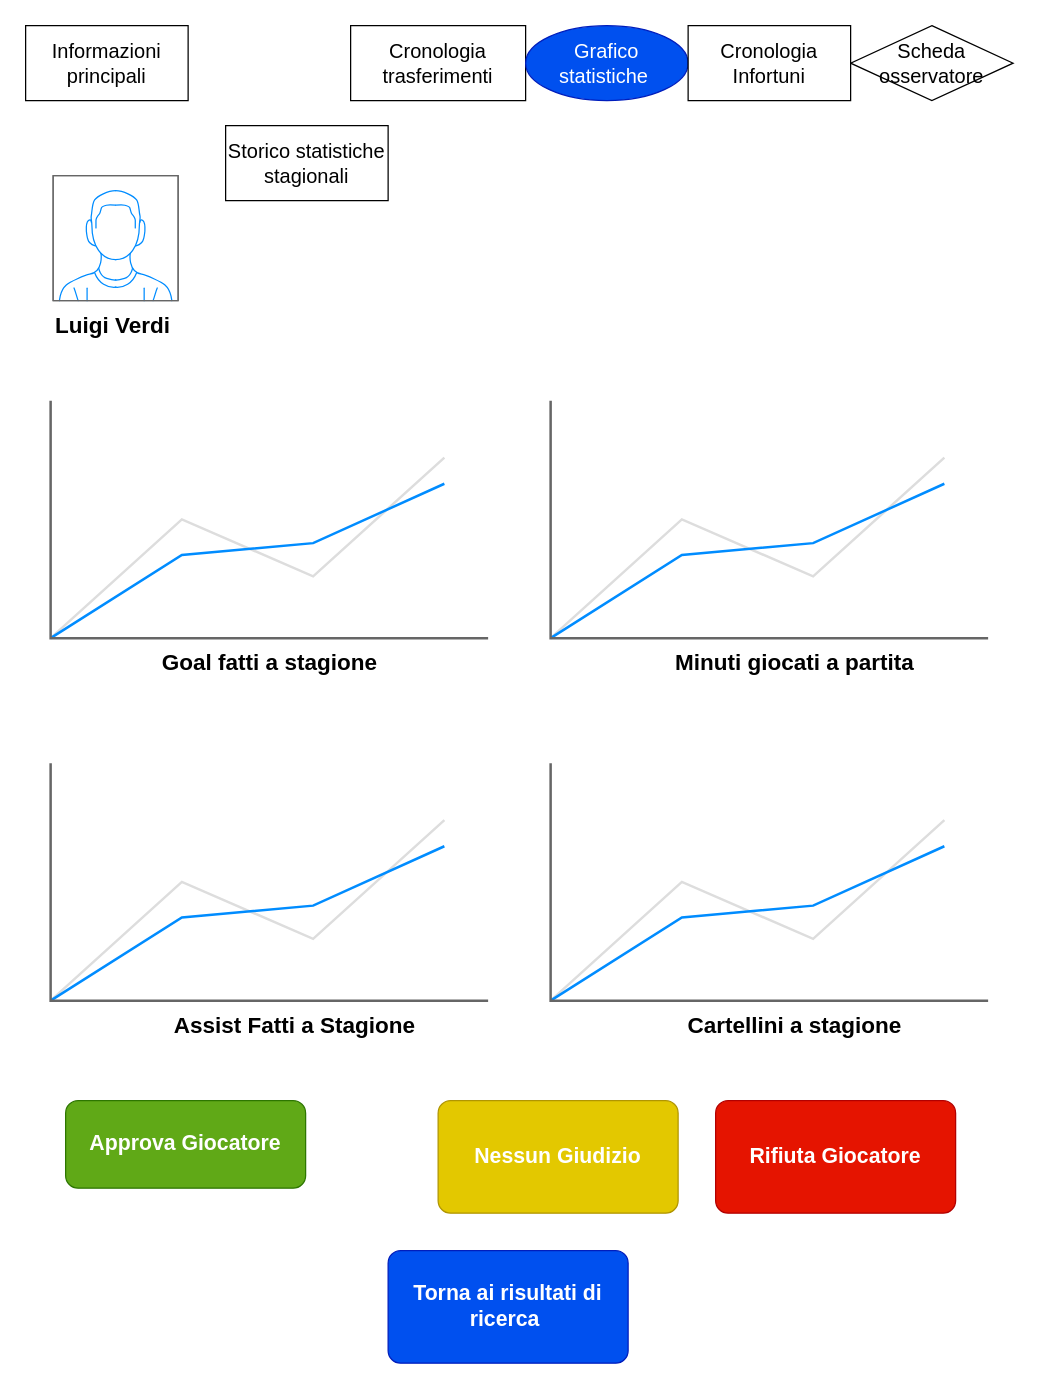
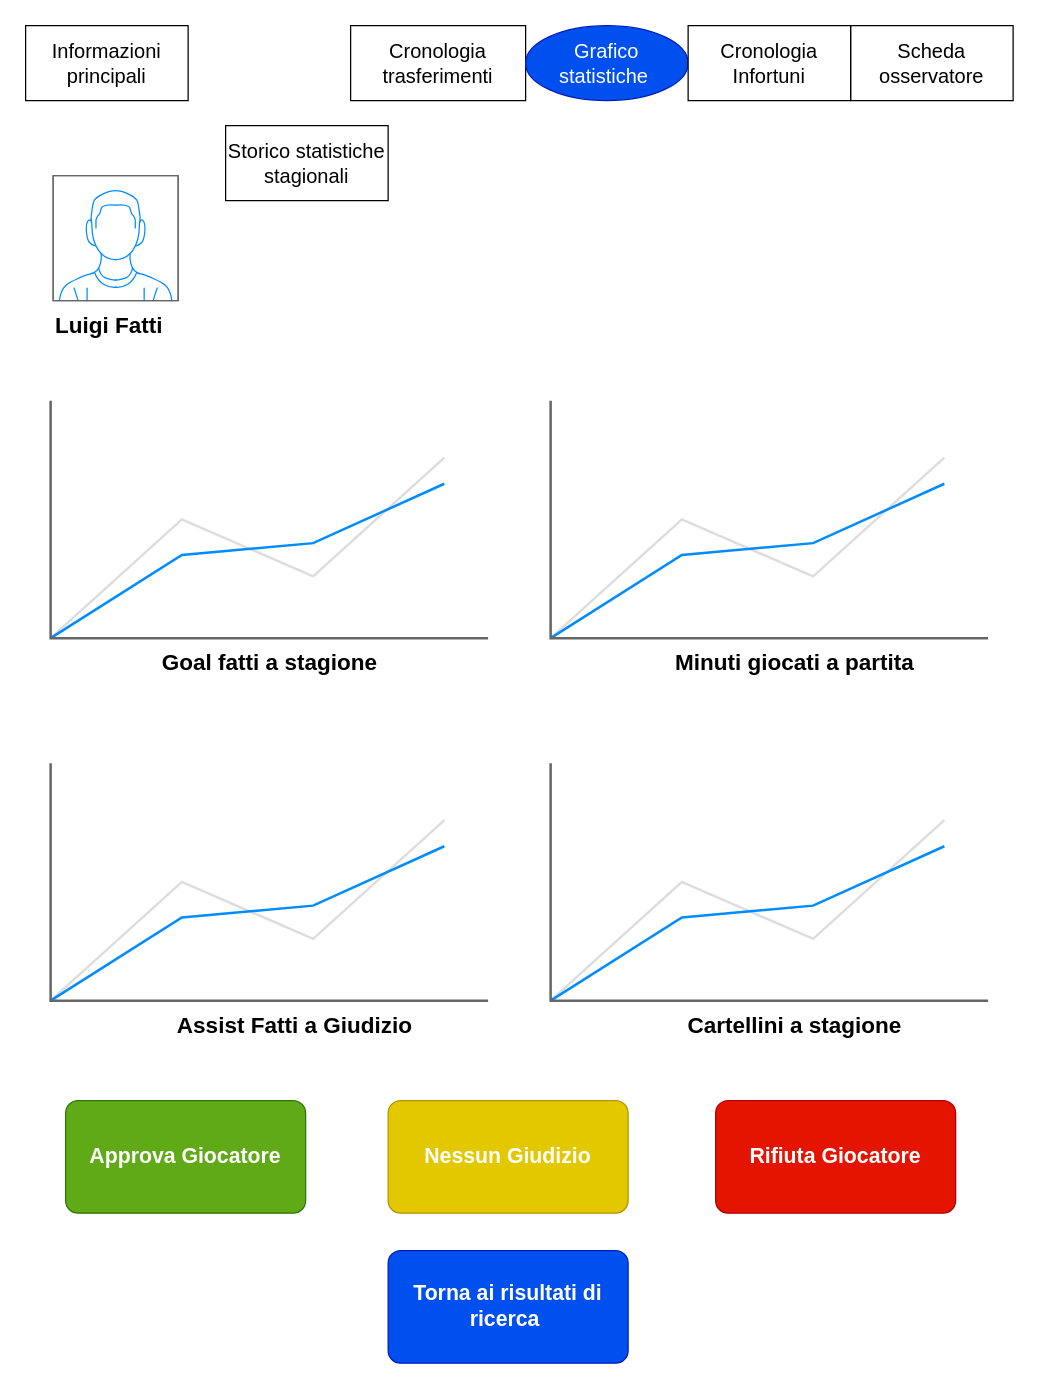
(932, 63) -> (932, 63)
(94, 326) -> (94, 326)
(295, 1026) -> (295, 1026)
(186, 1144) -> (186, 1157)
(558, 1157) -> (508, 1157)
